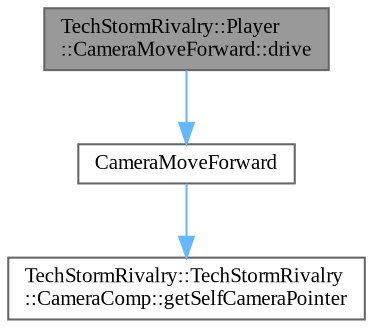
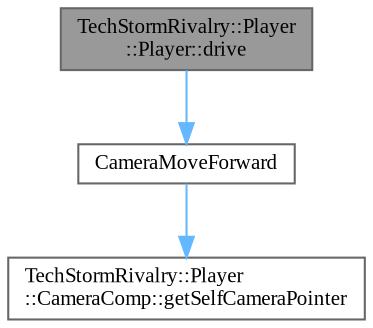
(187, 39) -> (187, 39)
(187, 289) -> (187, 289)
